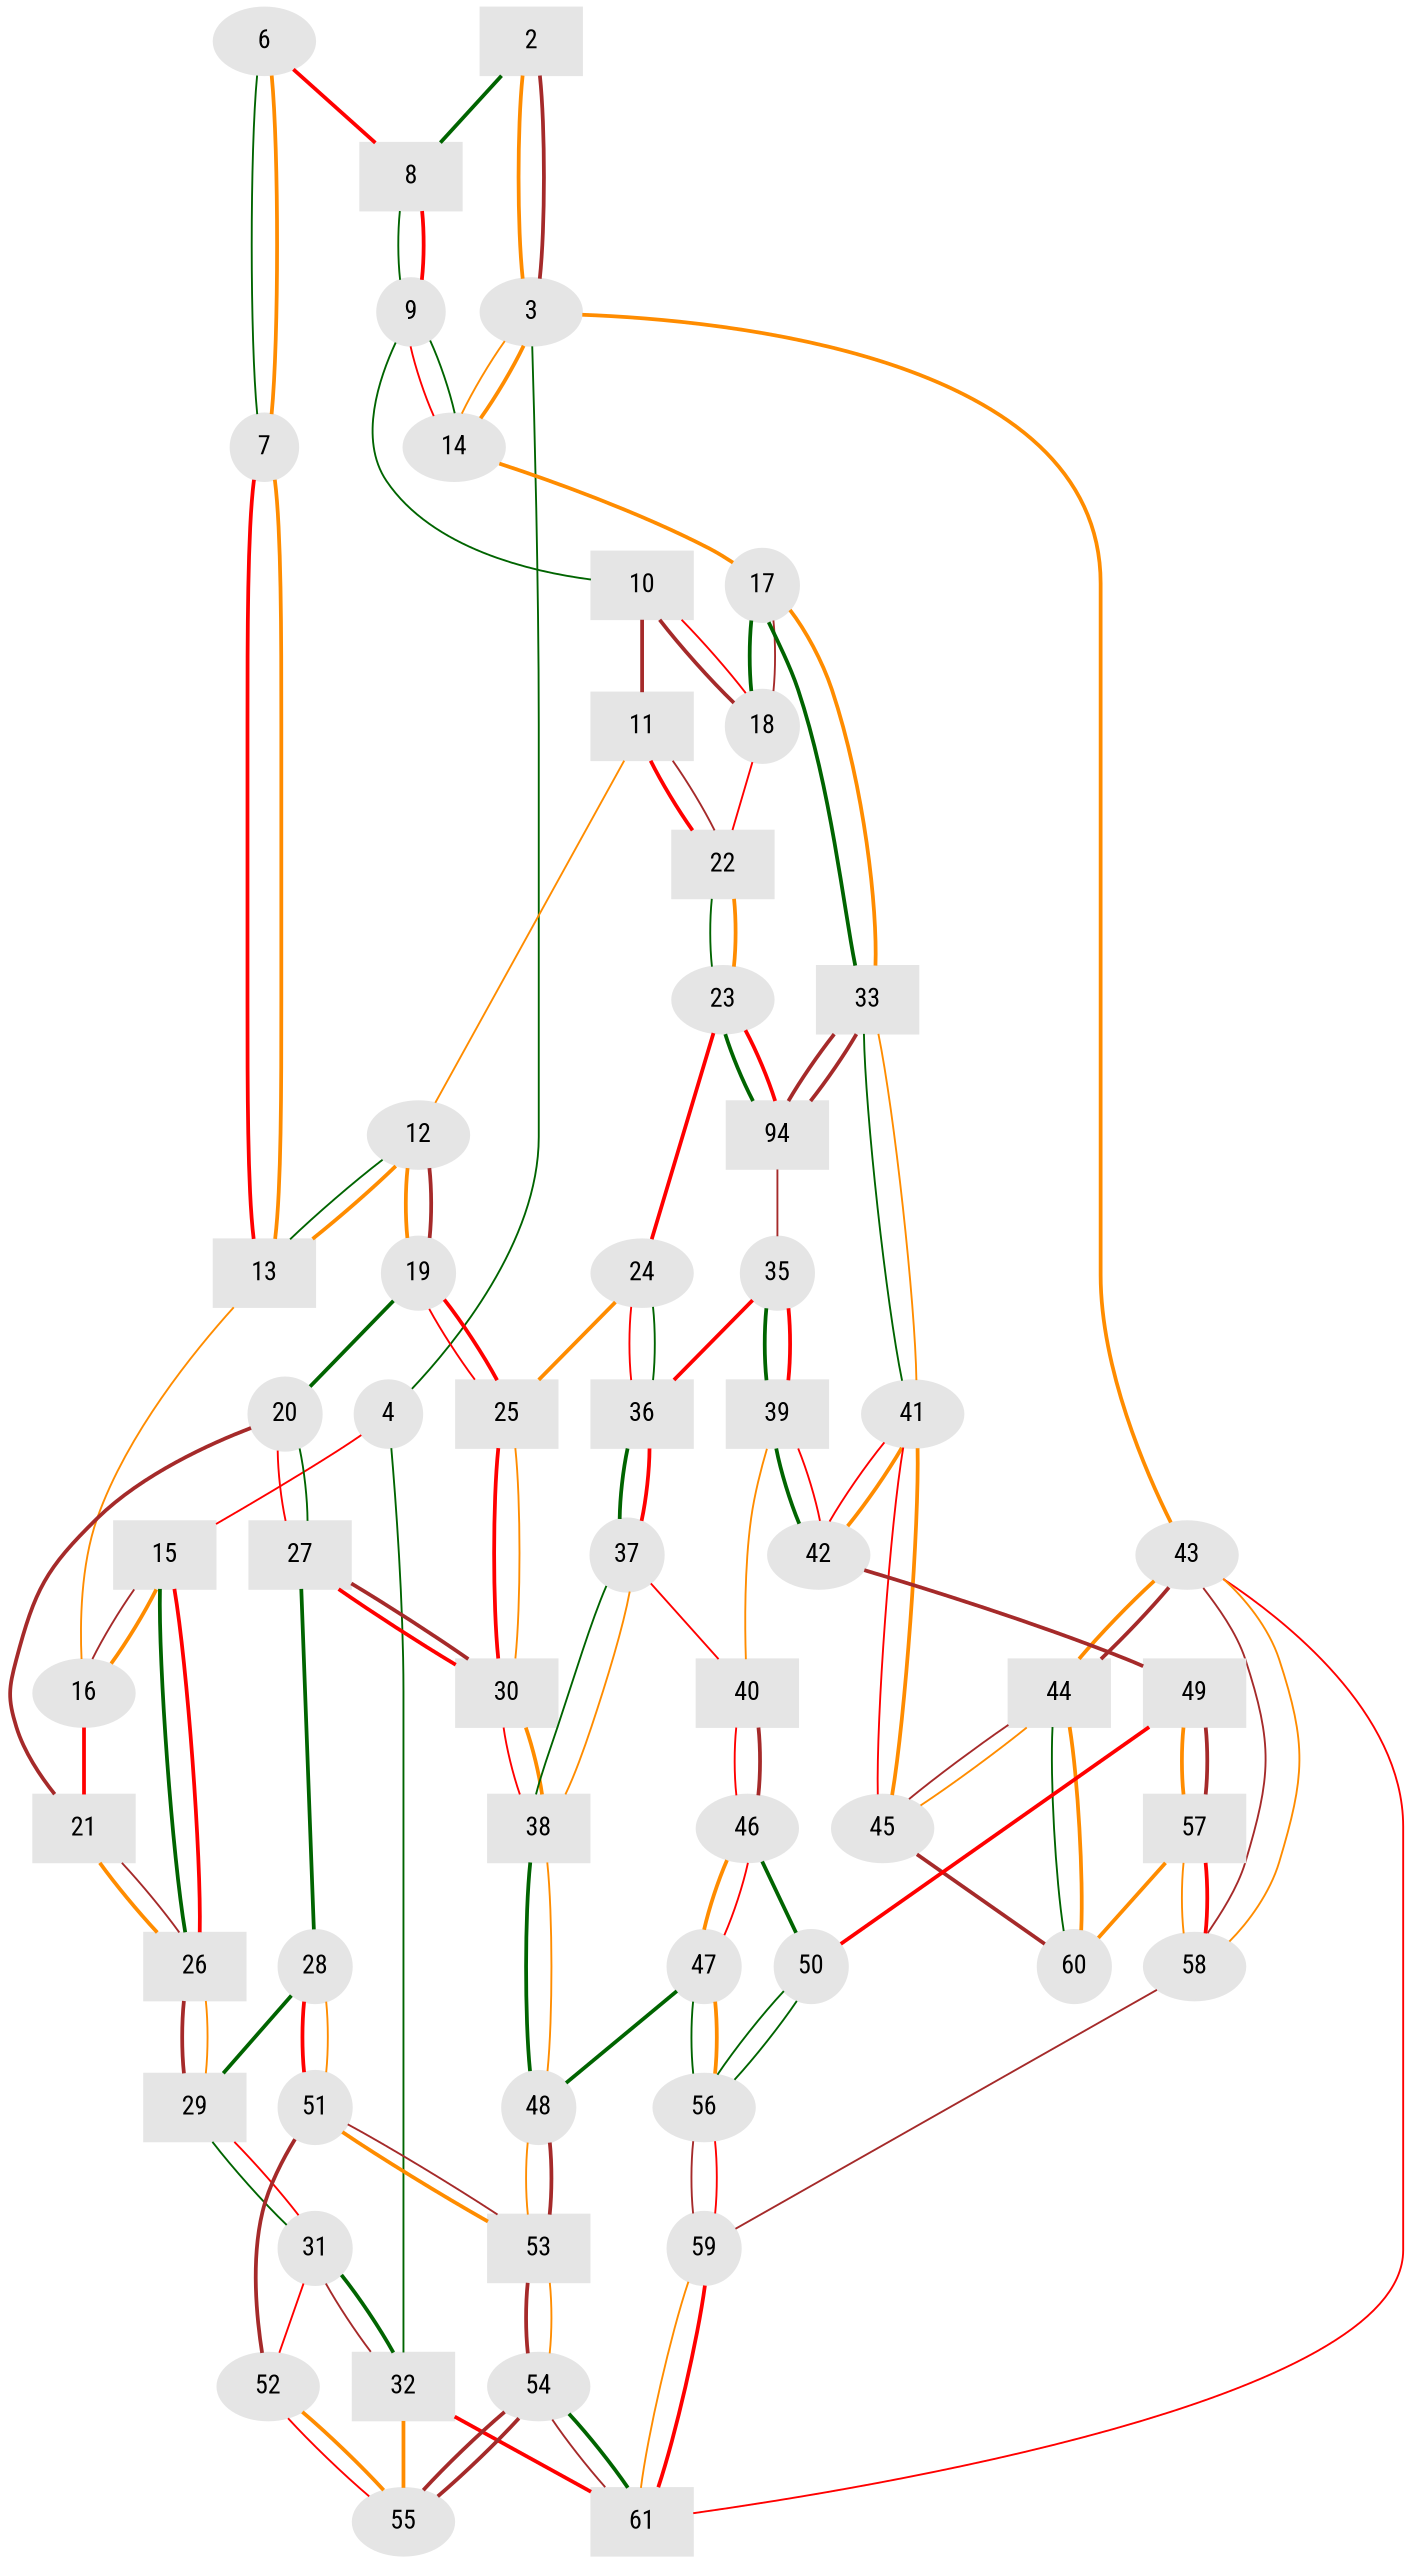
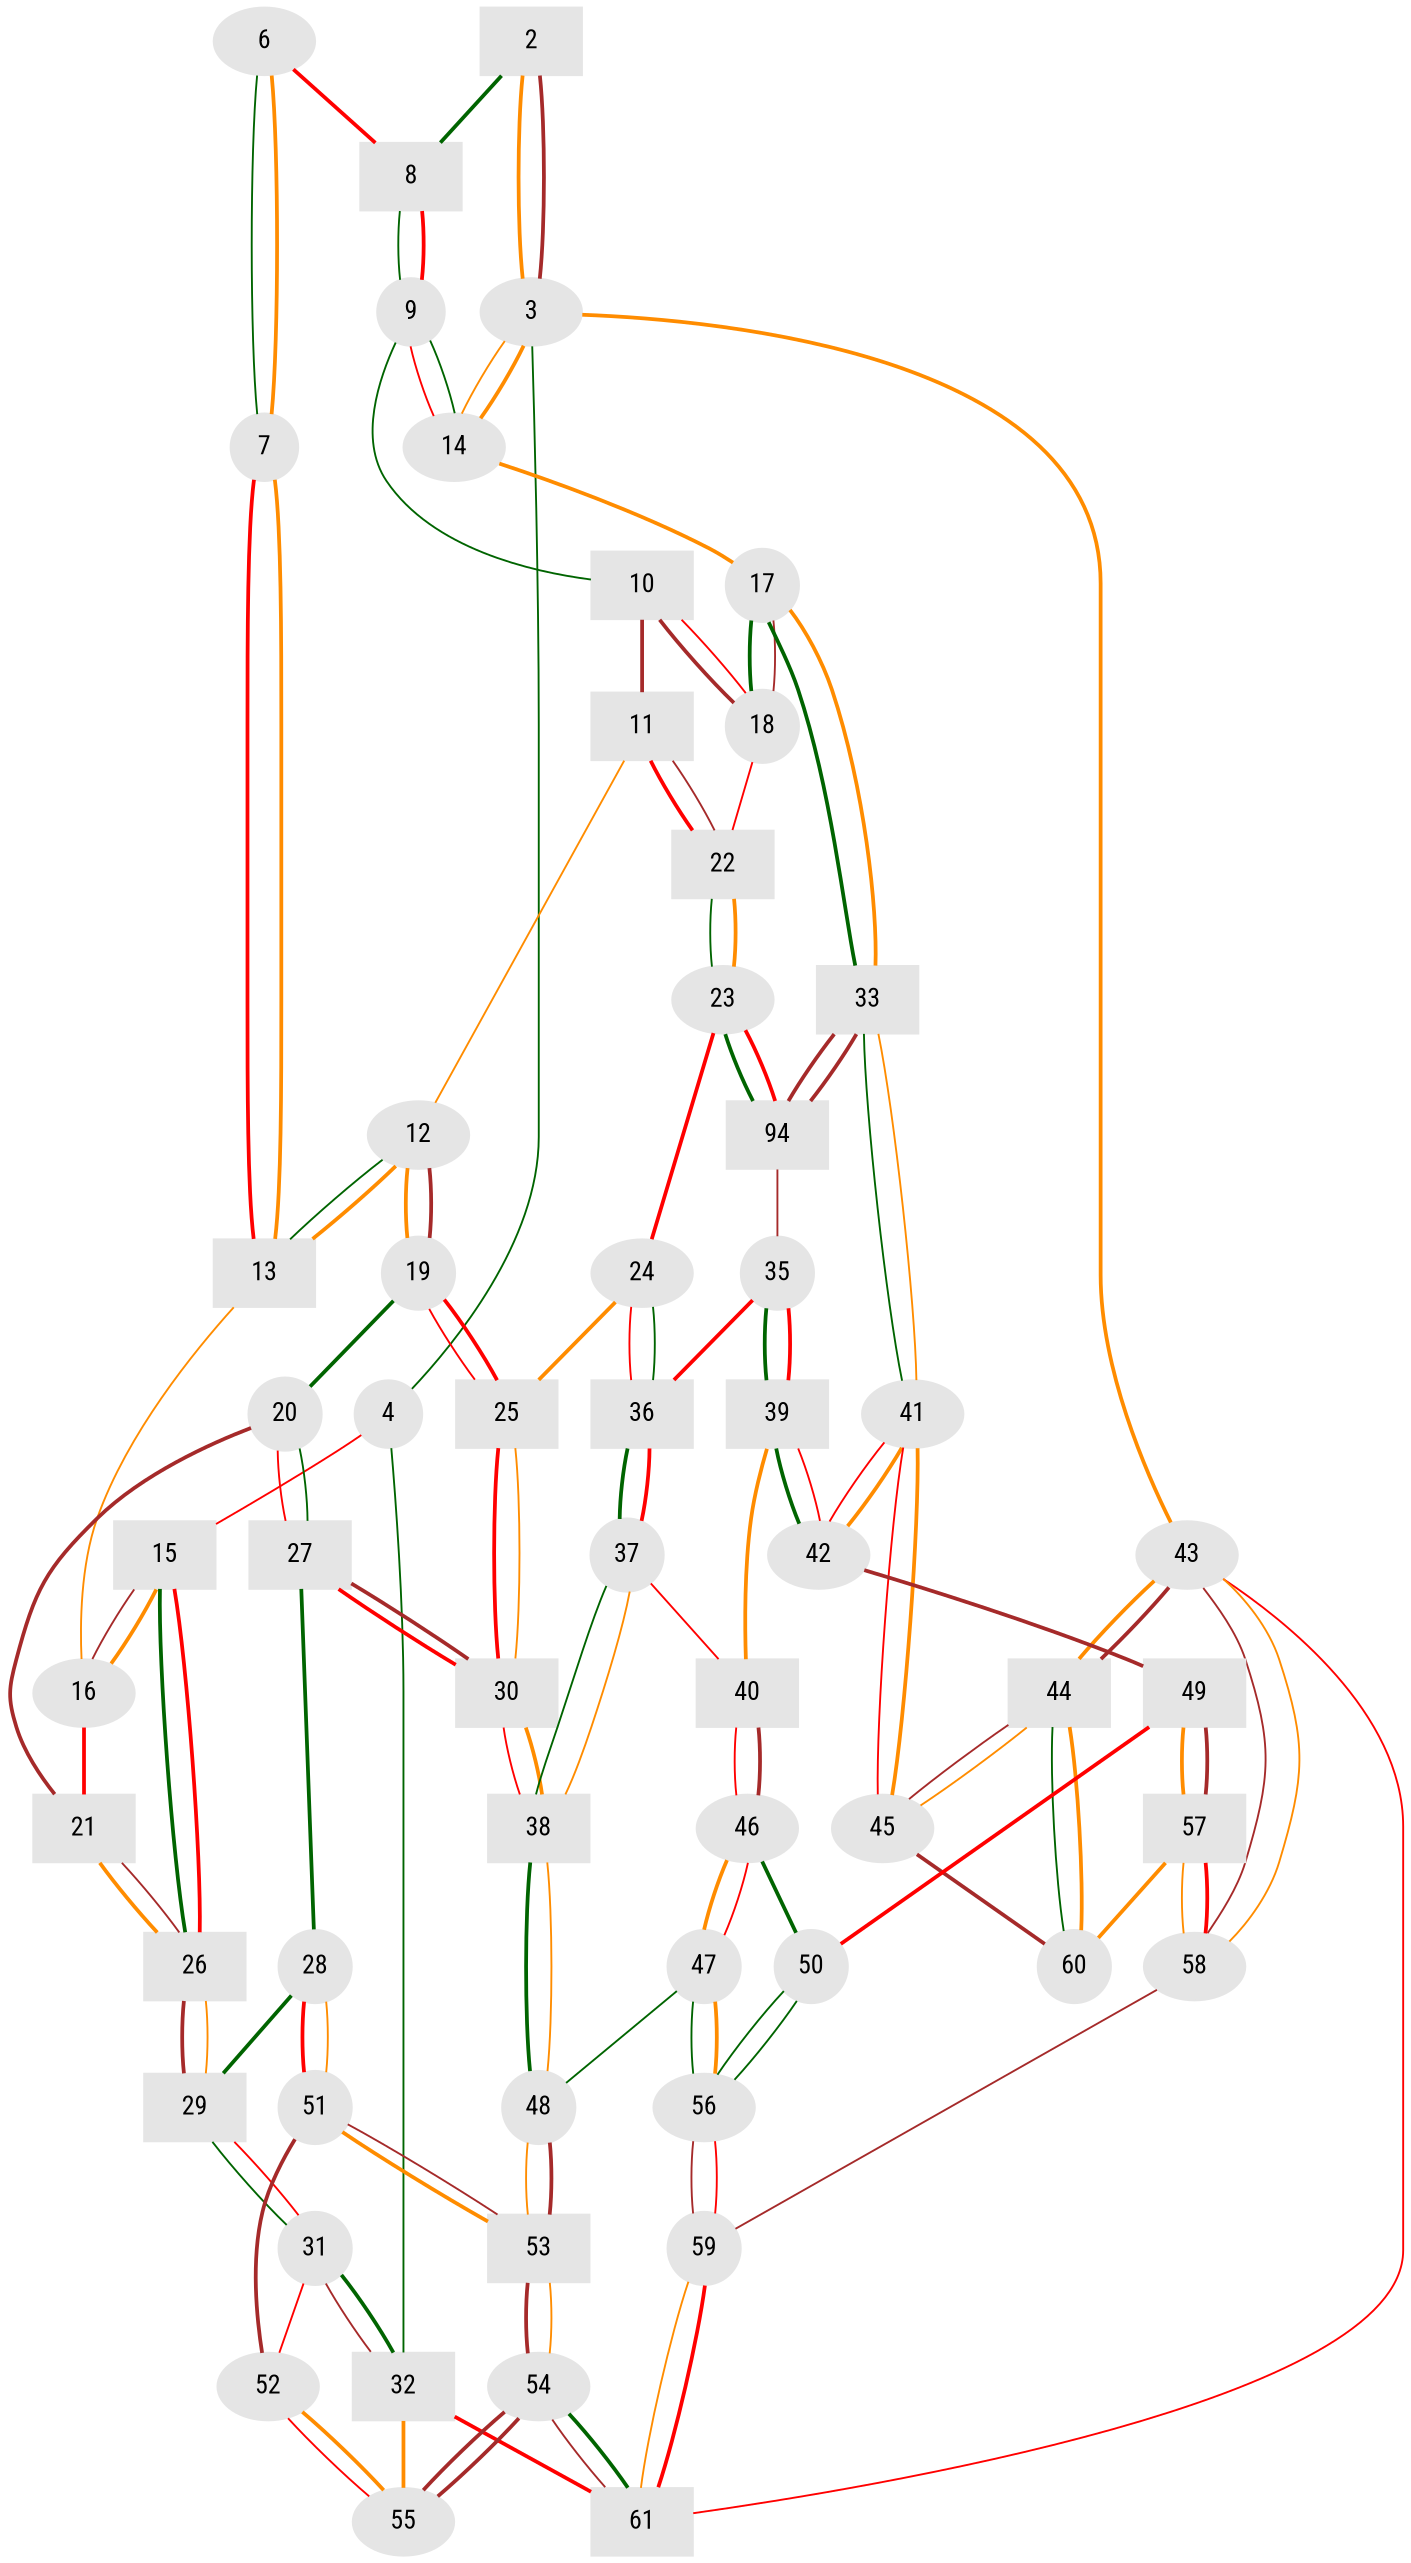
(748, 1553) -> (748, 1553)
(621, 2037) -> (621, 2037)
